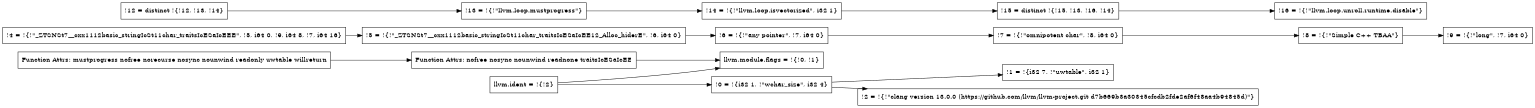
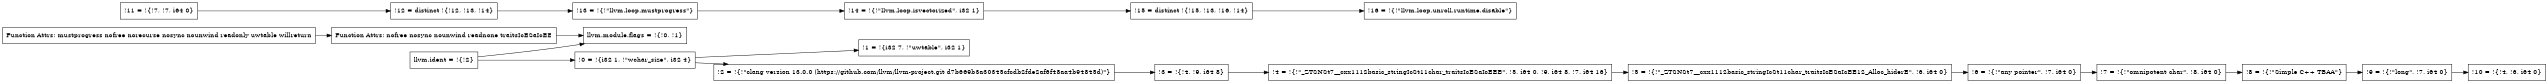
none -> (159, 11)
none -> (1192, 72)
none -> (2507, 72)
